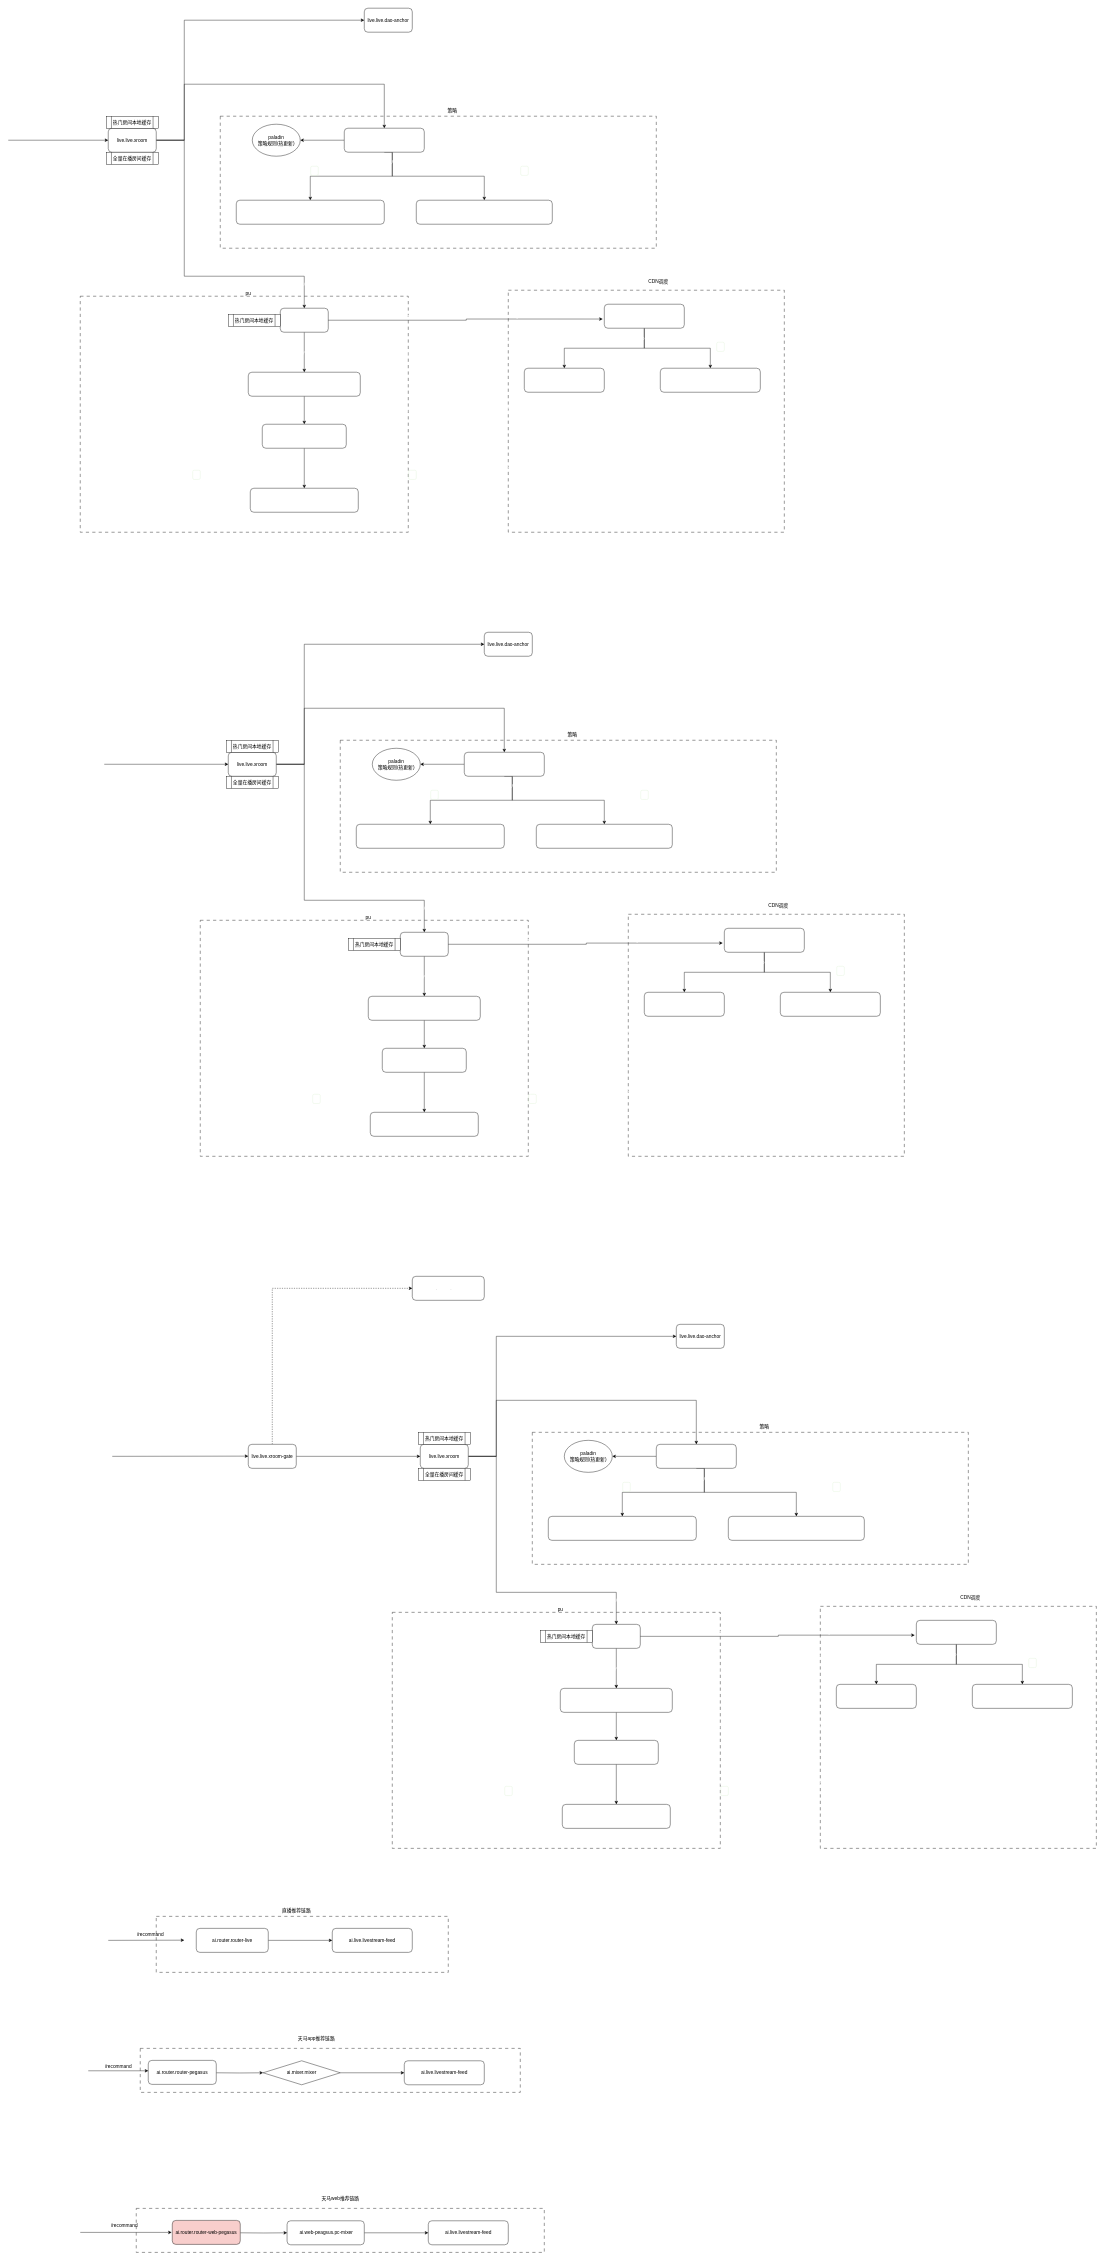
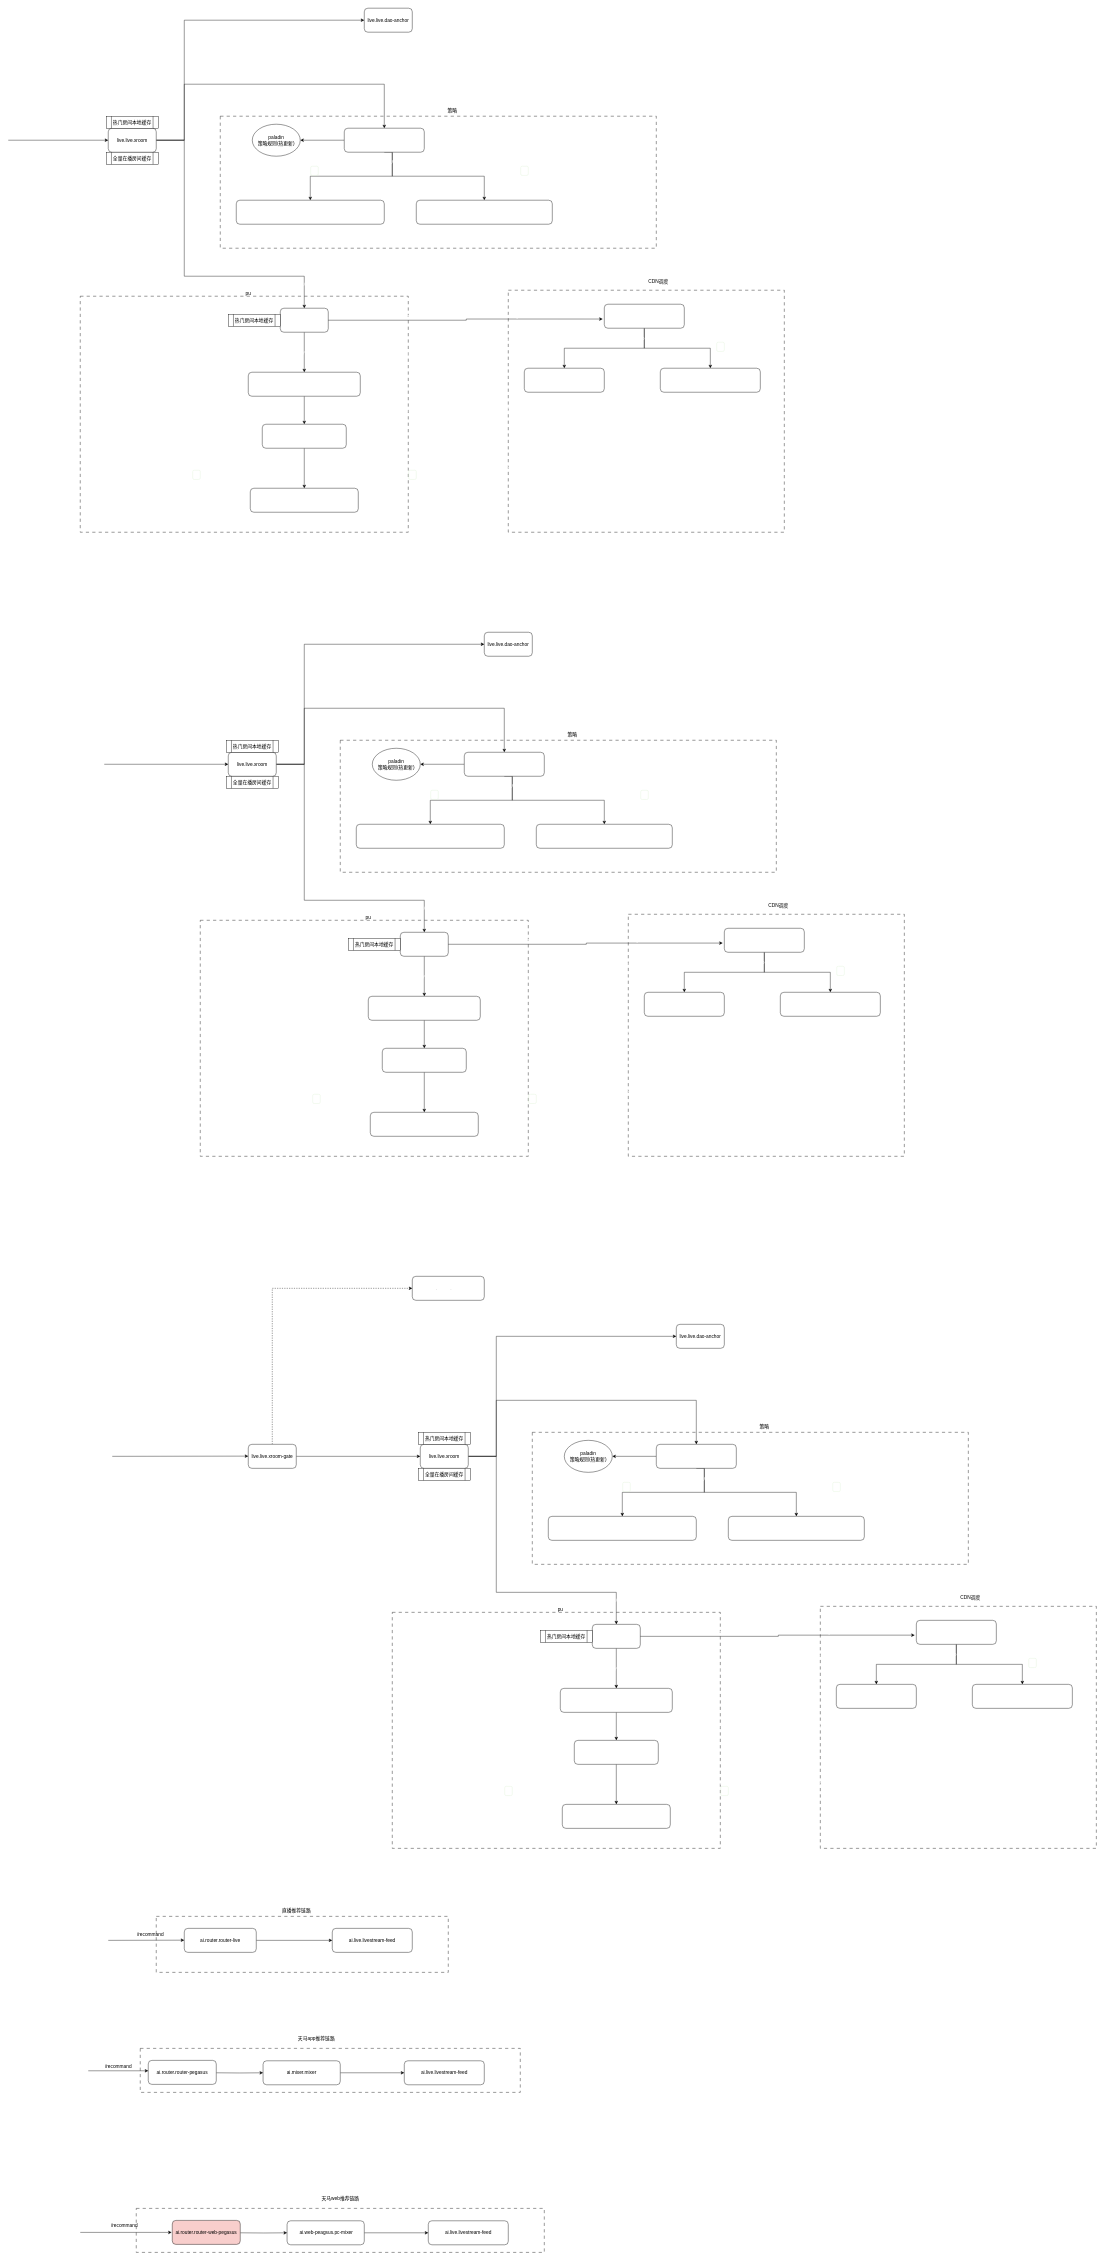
(232, 1940) -> (220, 1940)
(302, 2073) -> (302, 2073)
